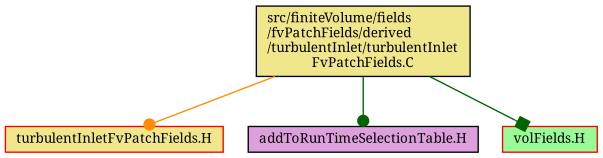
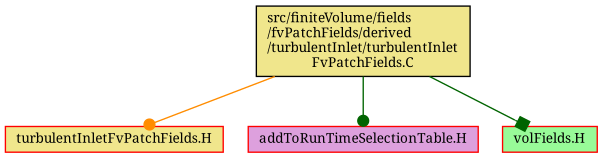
(363, 139) -> (363, 139)
